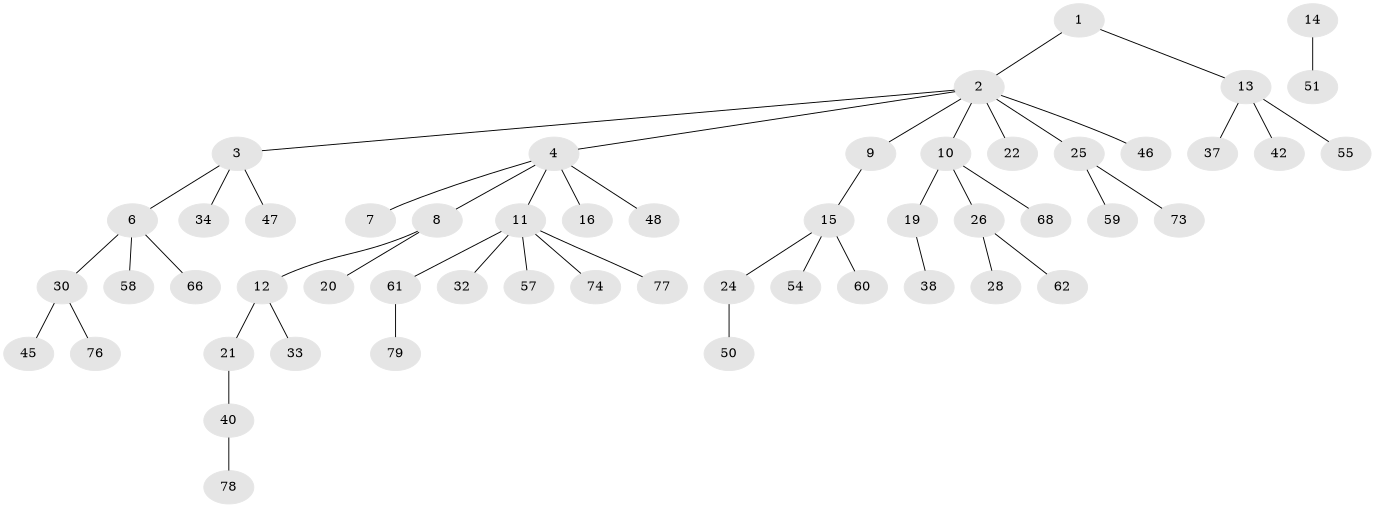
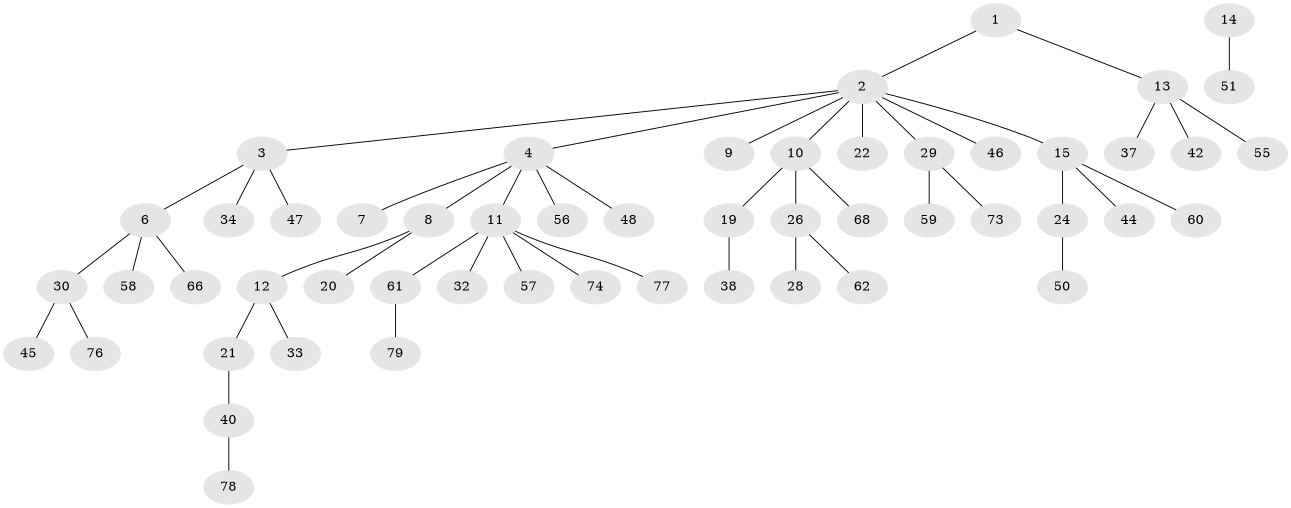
(1079, 154) -> (929, 154)
(850, 187) -> (965, 116)
(587, 220) -> (562, 220)
(796, 287) -> (1129, 220)
